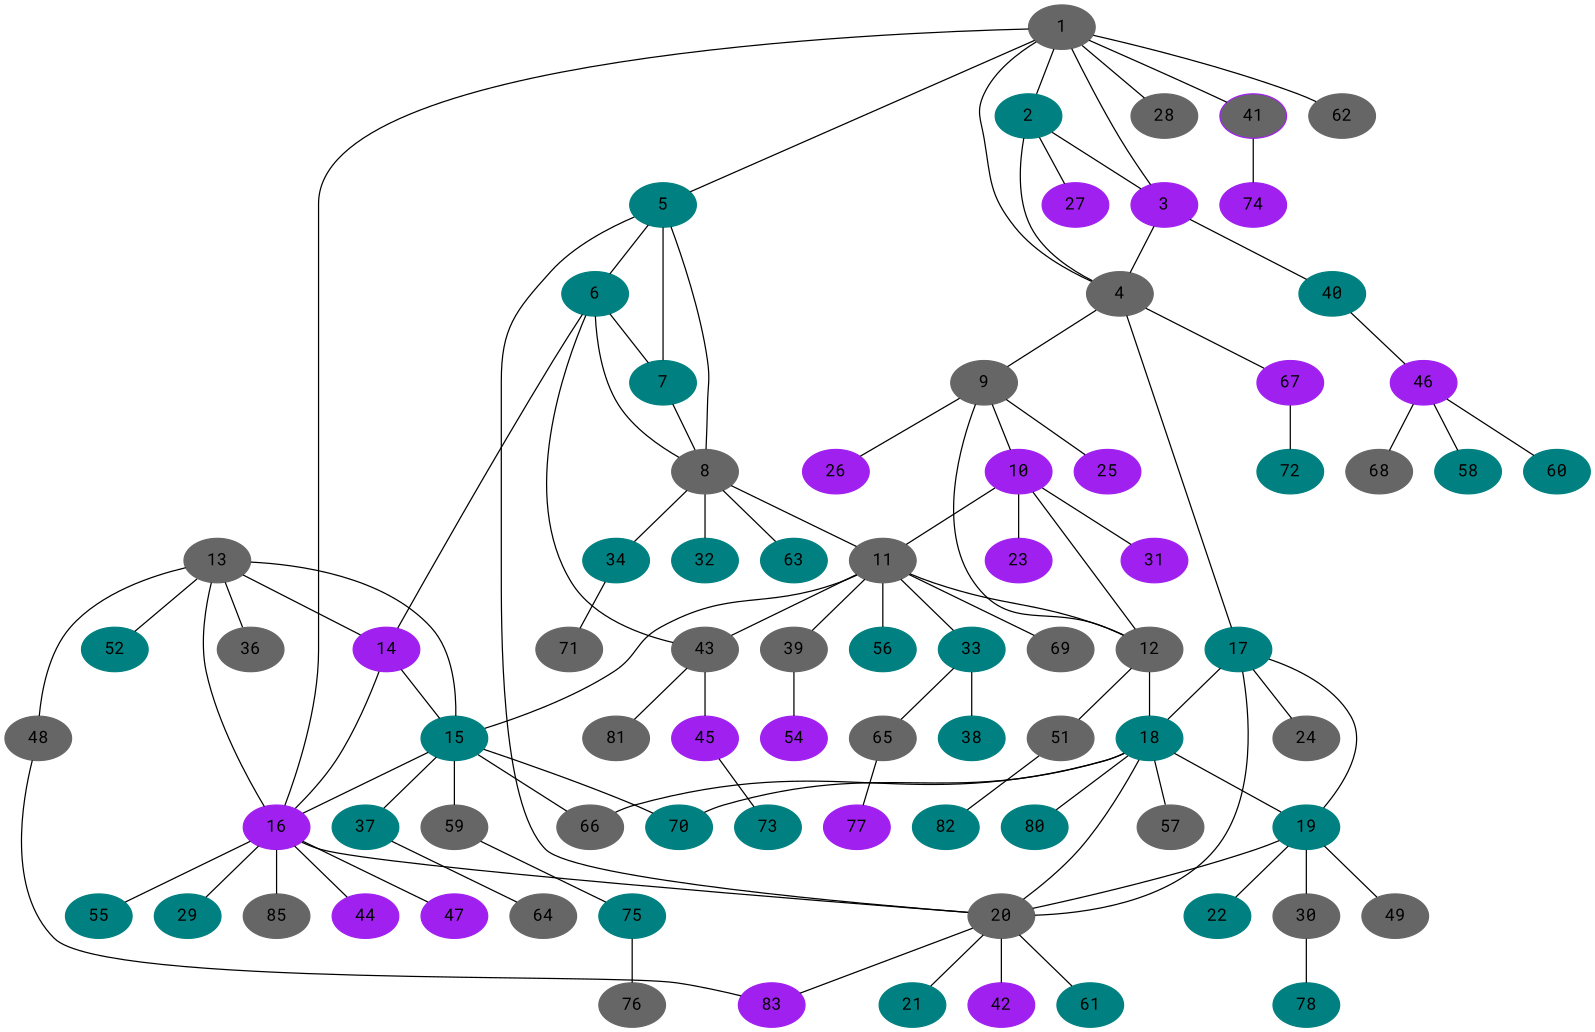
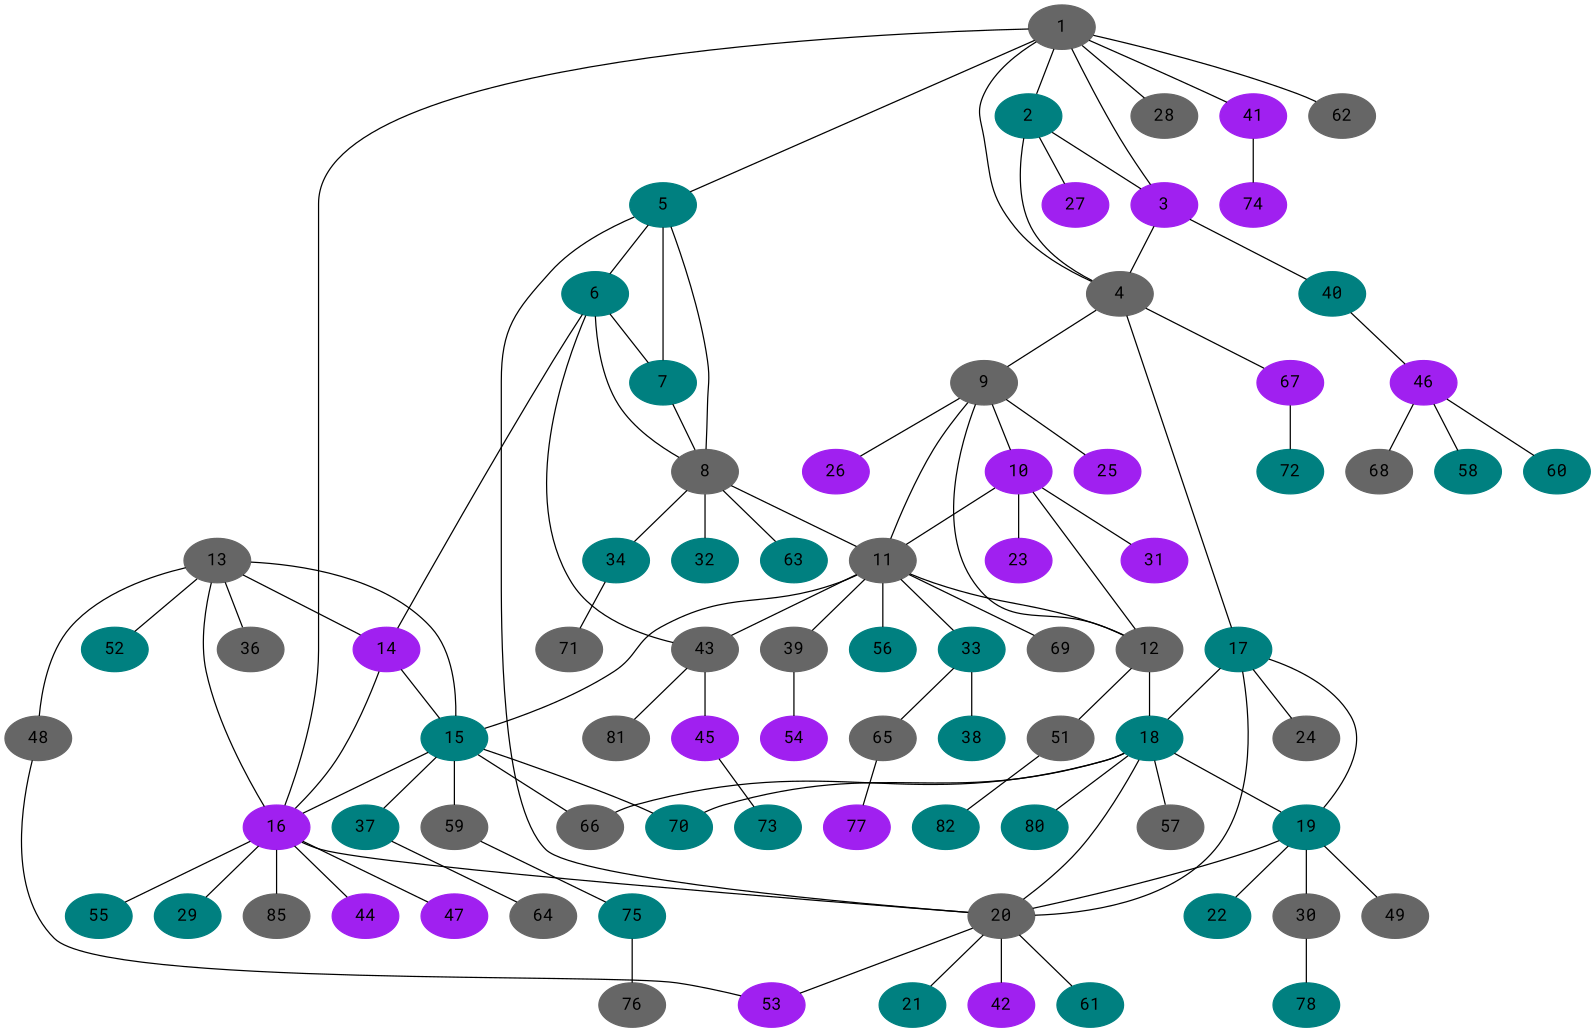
(1253, 116) -> (1253, 116)
none -> (923, 467)
(772, 1005) -> (772, 1005)
